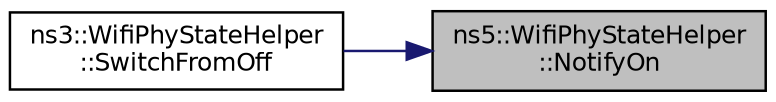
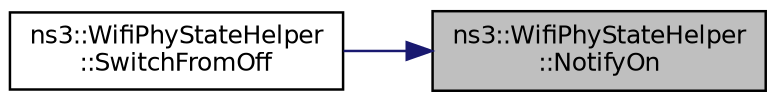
(599, 51) -> (599, 51)
